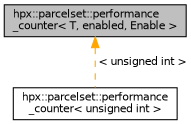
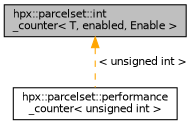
(95, 21) -> (95, 21)
